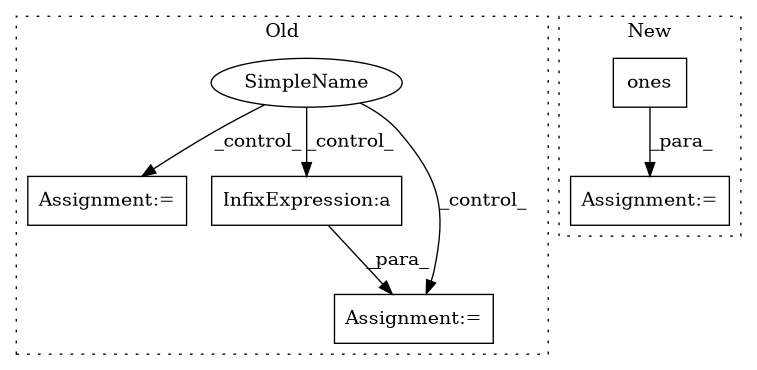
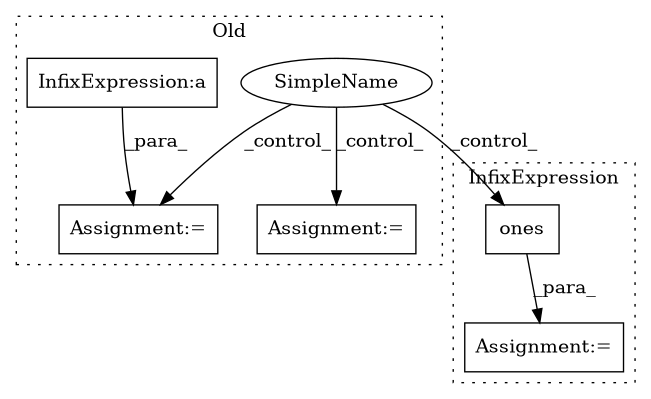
(650, 32) -> (544, 178)
(307, 135) -> (452, 151)
